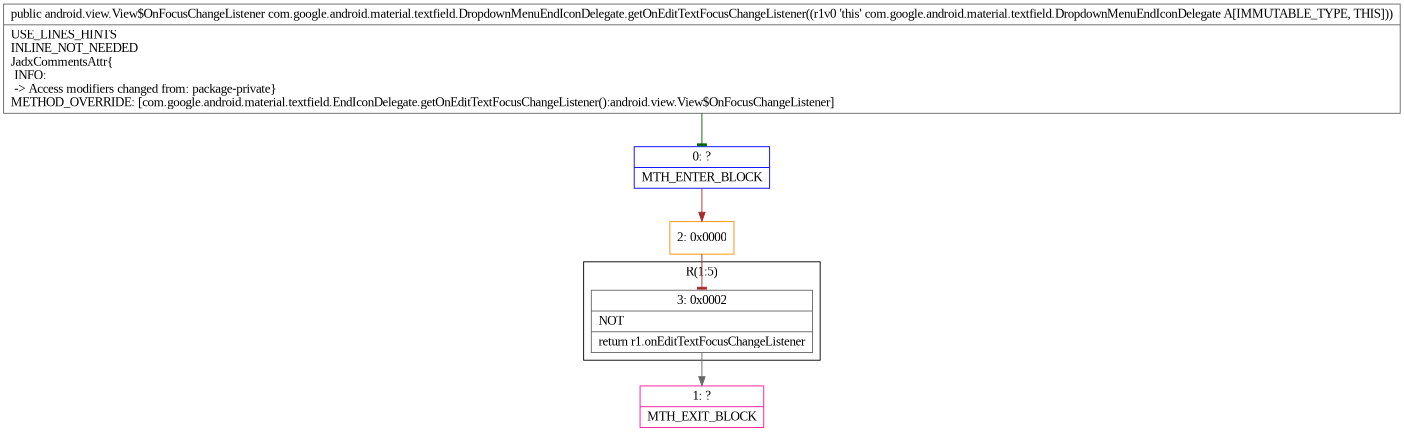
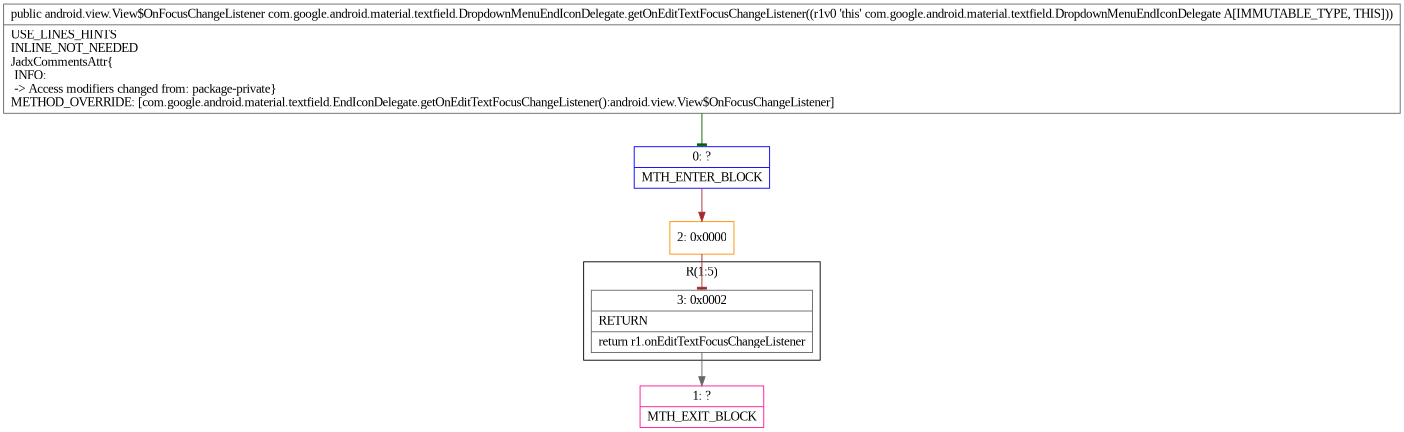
(611, 321) -> (623, 321)
